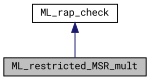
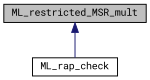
(75, 45) -> (75, 45)
